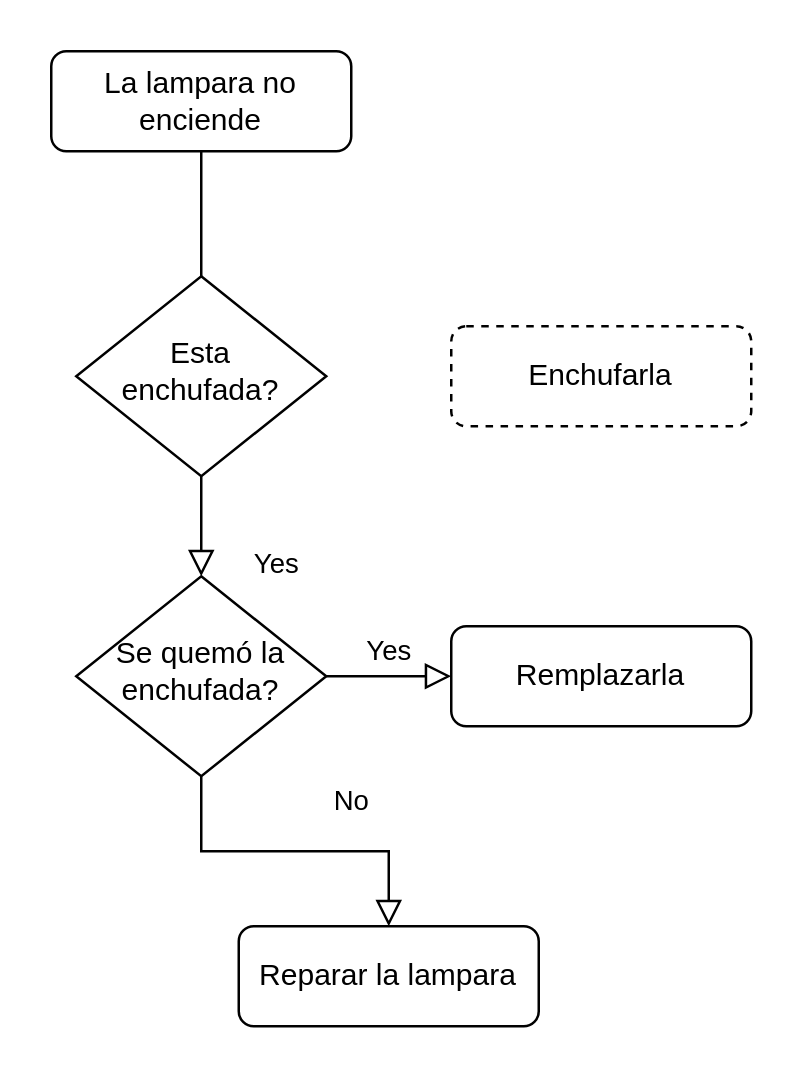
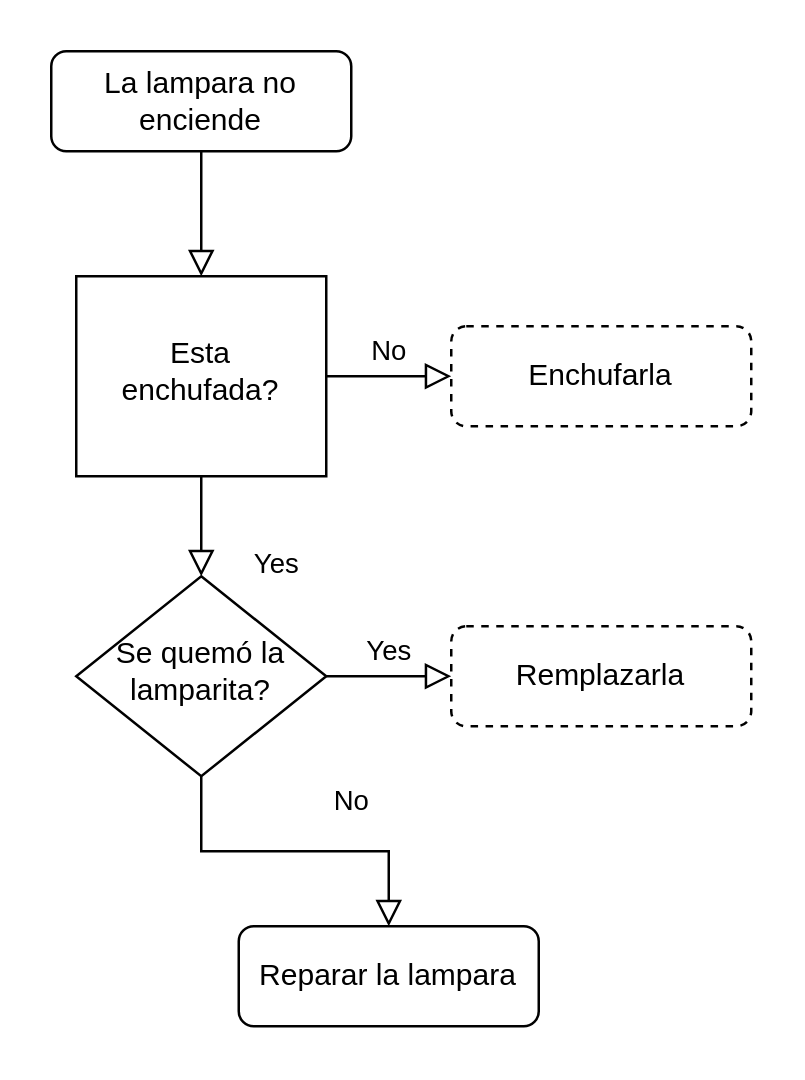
(201, 262) -> (201, 249)
(201, 376) -> (201, 376)
none -> (376, 376)
(201, 671) -> (201, 671)
(601, 676) -> (601, 676)
